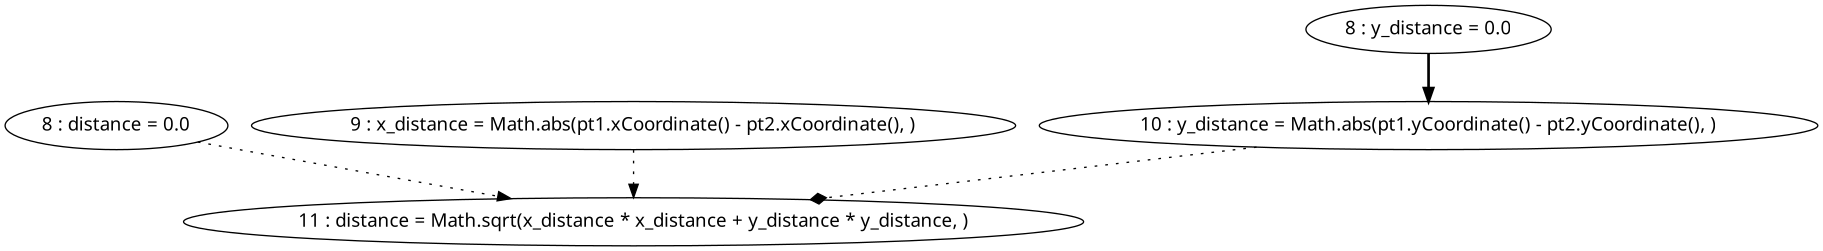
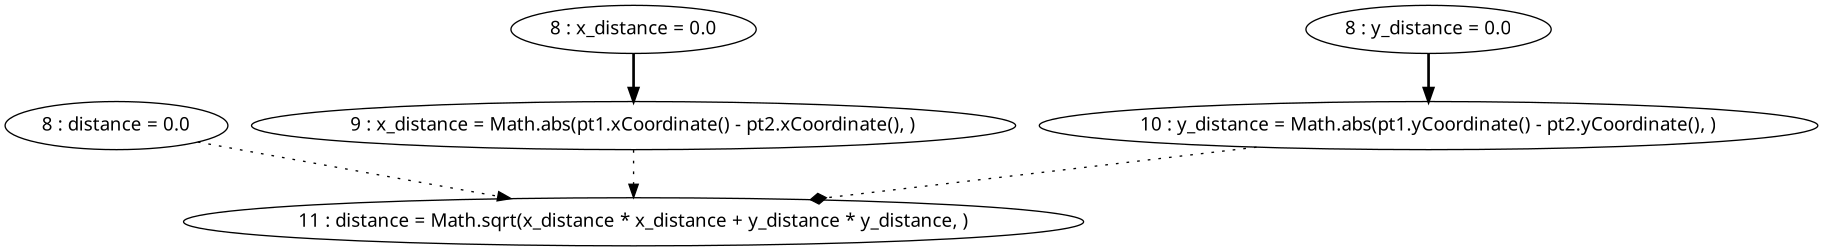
none -> (634, 29)
